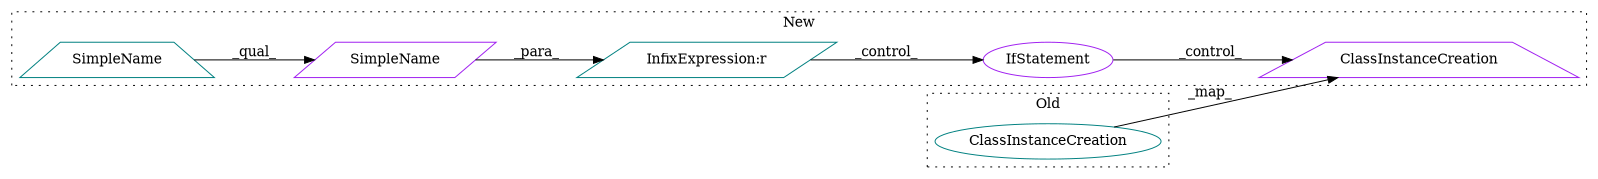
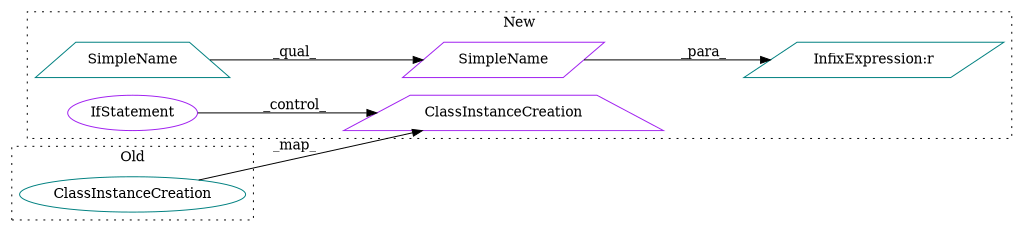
(892, 60) -> none
